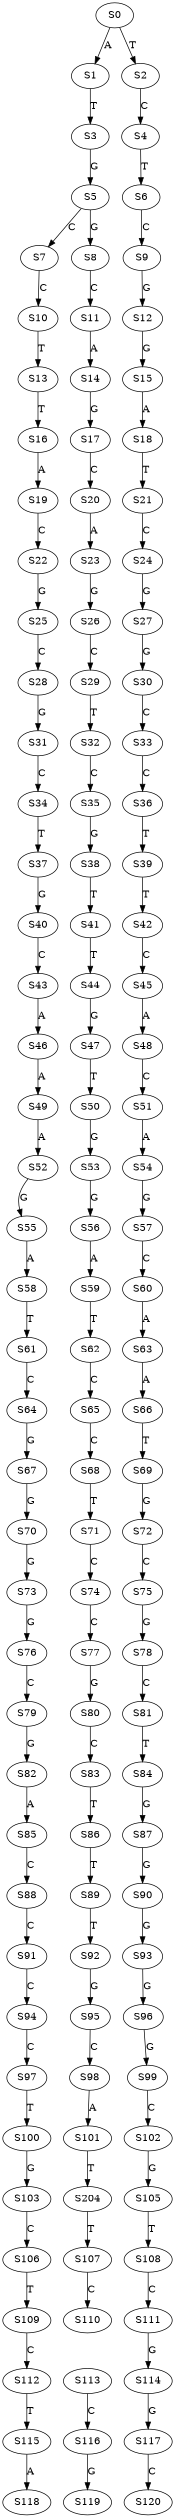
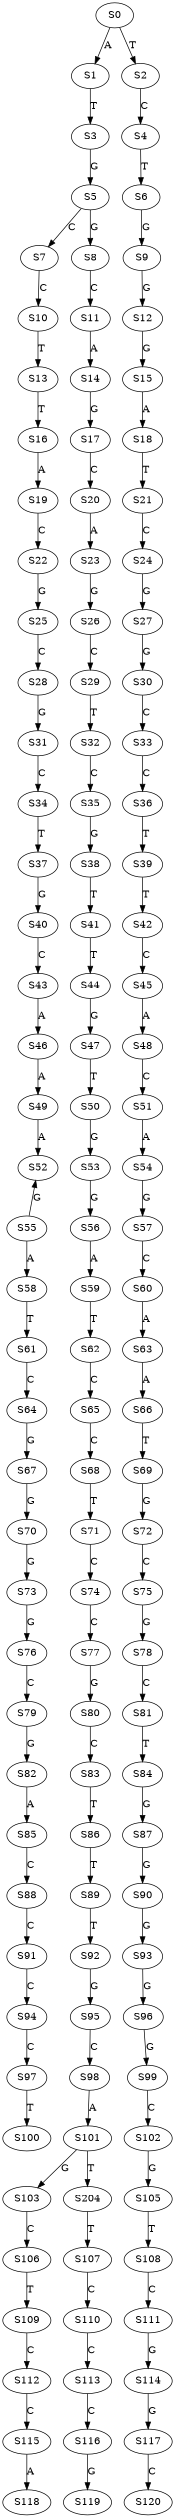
(146, 228) -> (146, 228)
(20, 1193) -> (32, 1202)
(27, 2165) -> (60, 2166)
none -> (88, 2347)
(30, 2411) -> (30, 2411)
